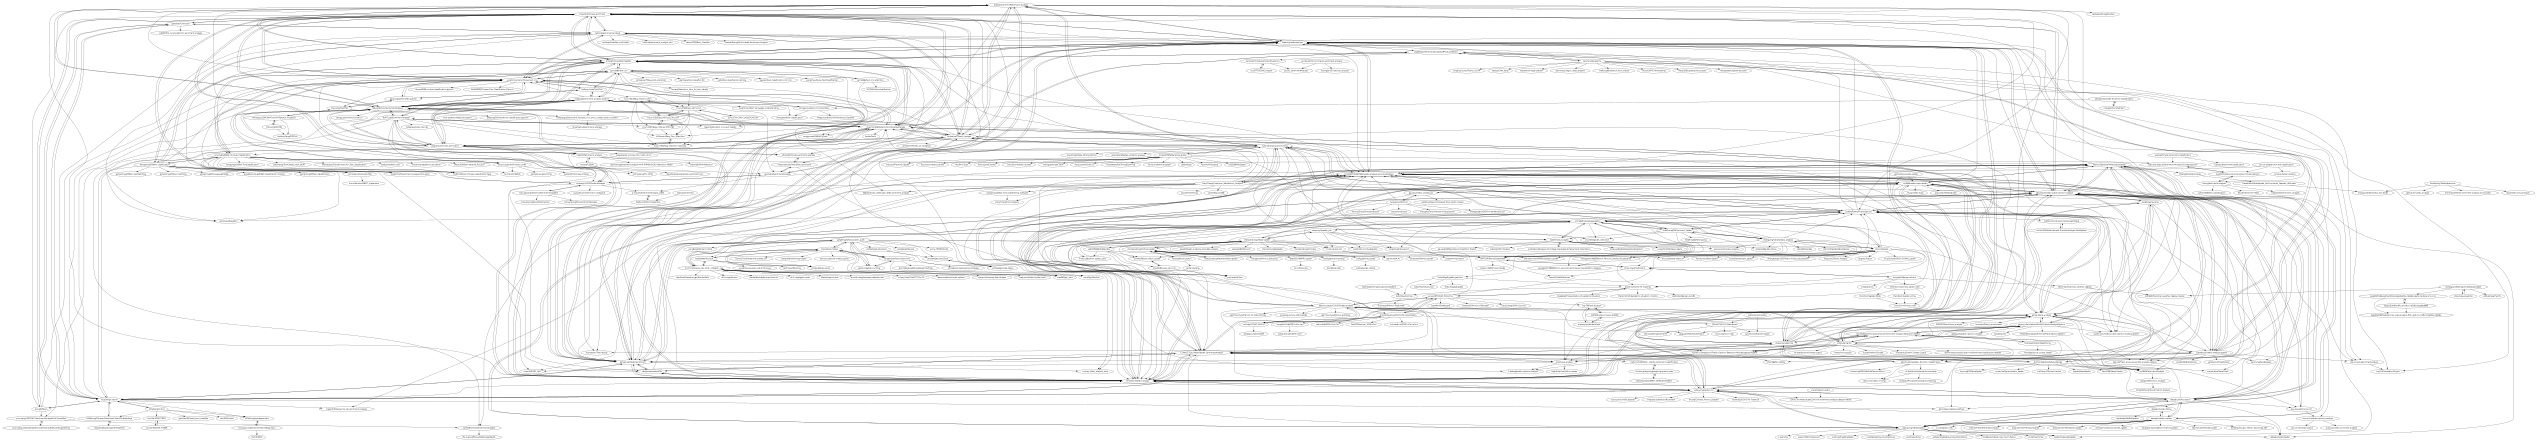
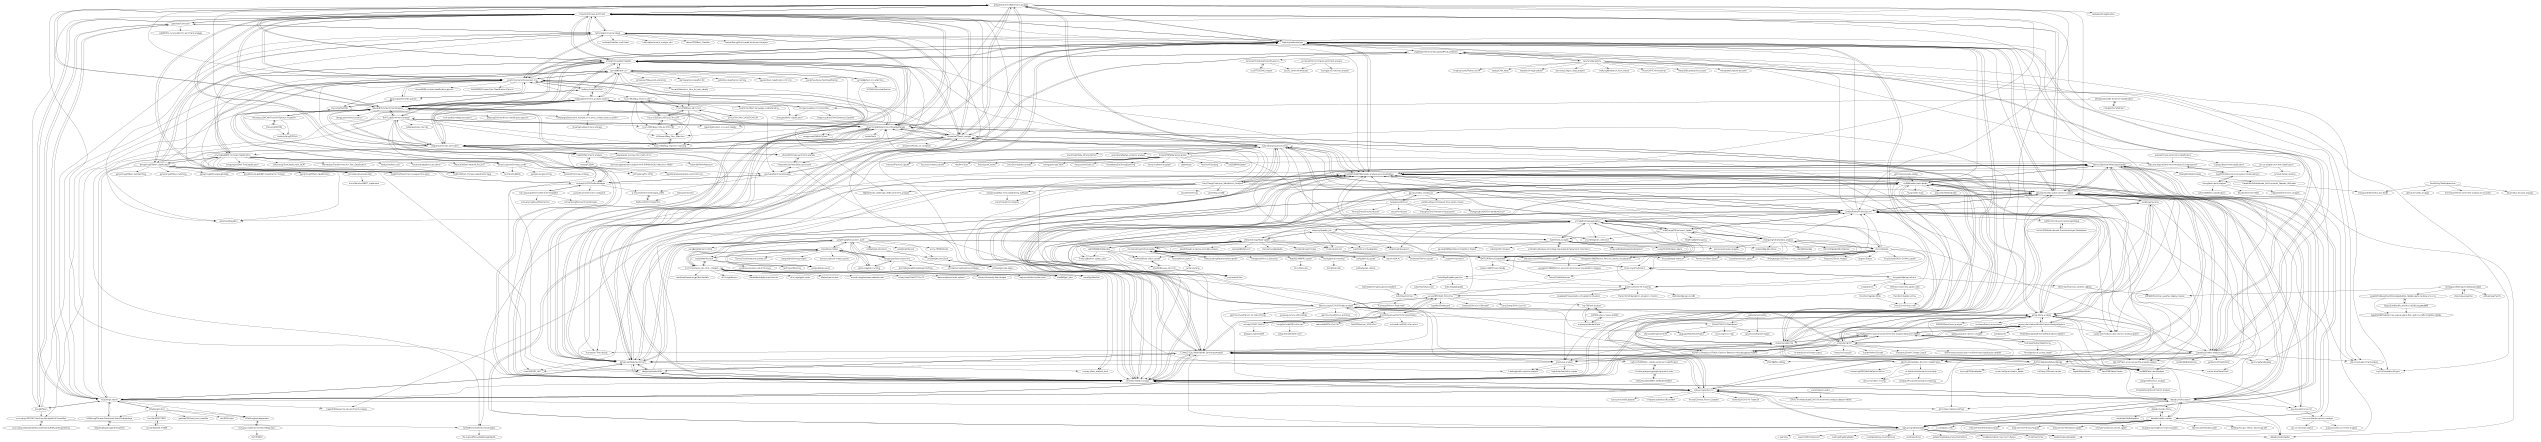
(2518, 193) -> (2520, 193)
